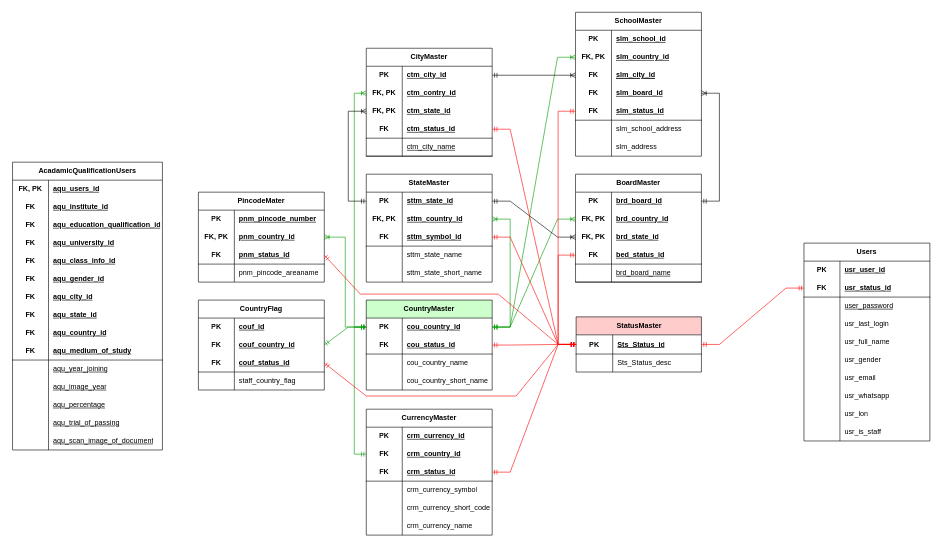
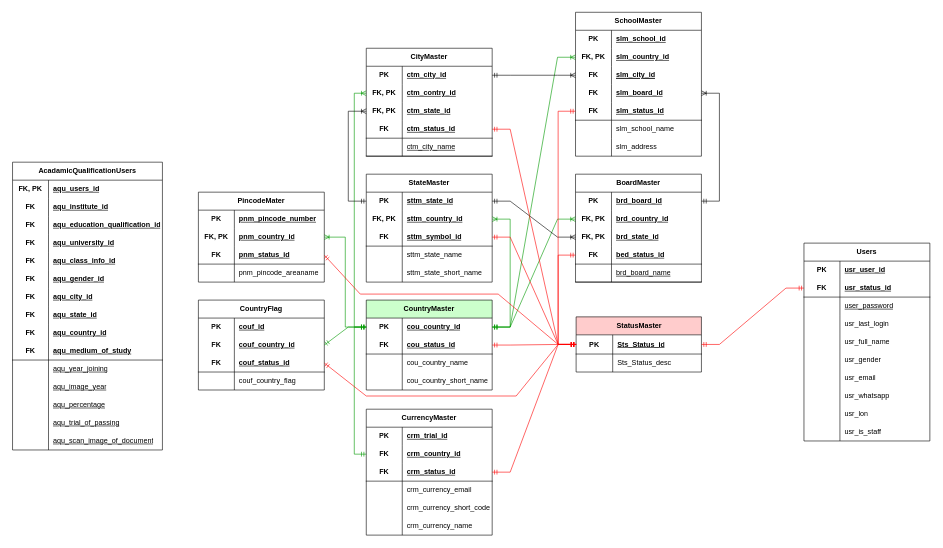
(651, 129) -> (645, 129)
(274, 381) -> (272, 381)
(436, 437) -> (428, 437)
(444, 491) -> (442, 491)
